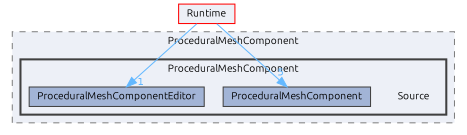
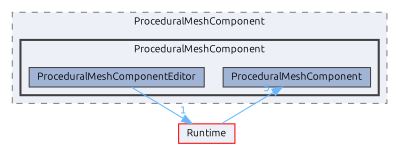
(165, 52) -> (169, 110)
(414, 97) -> none
